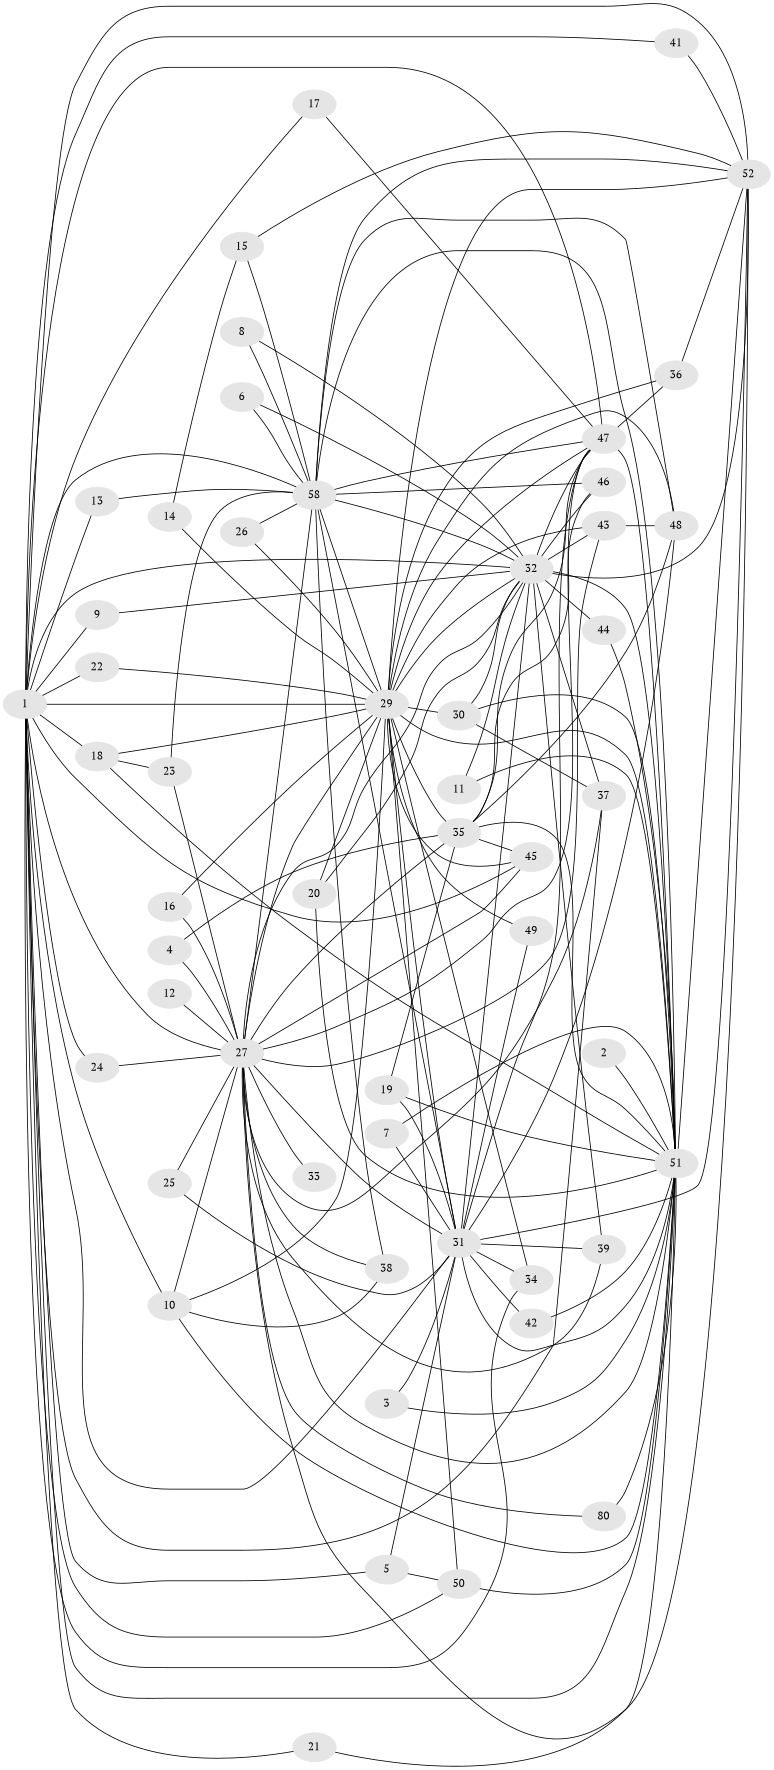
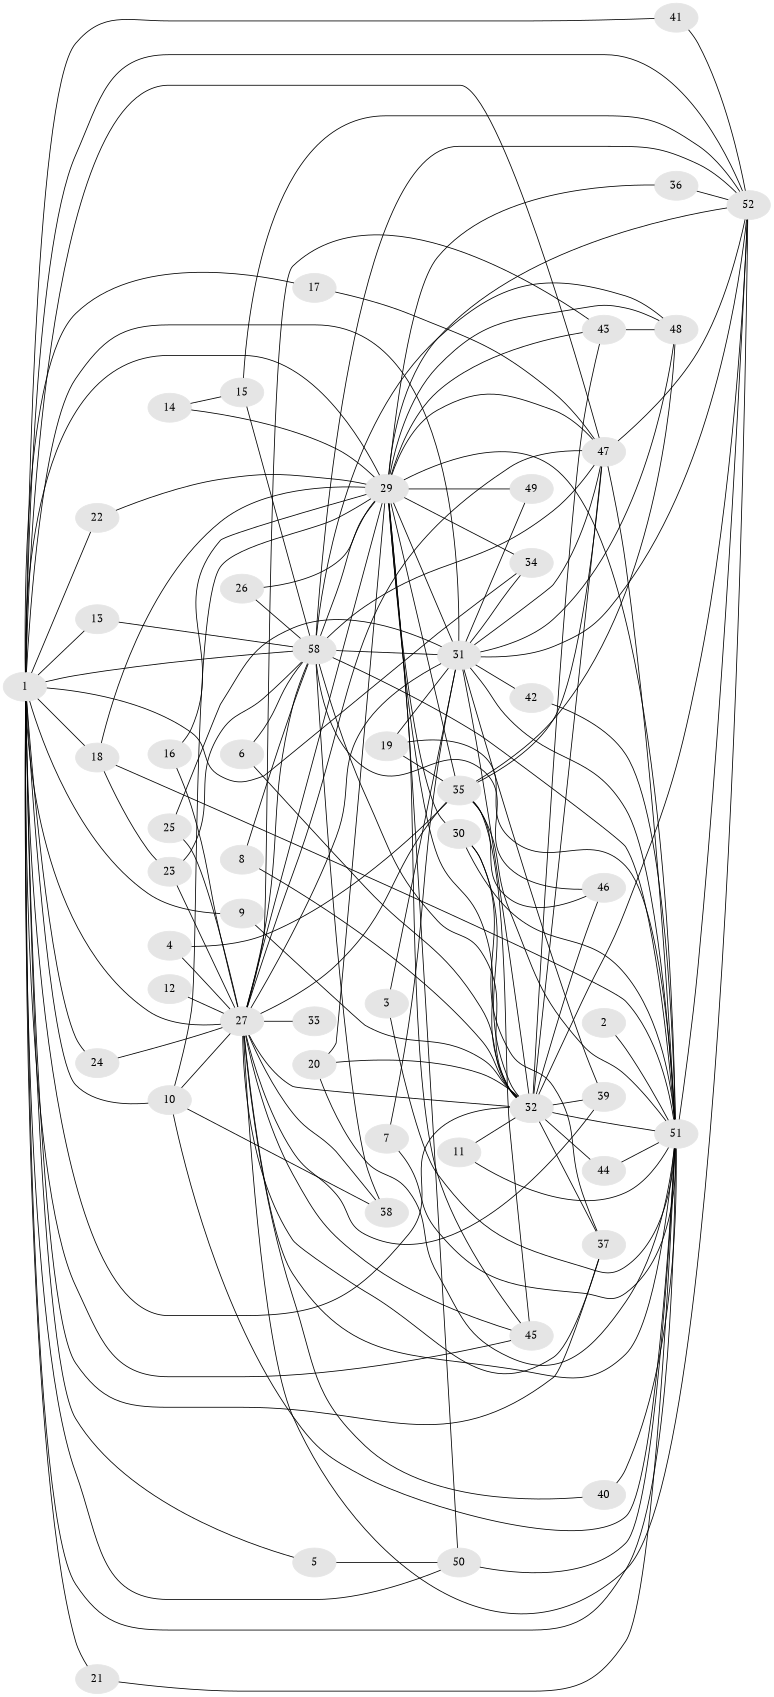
(640, 407) -> (703, 343)
(425, 1399) -> none
(604, 1516) -> (604, 1495)
